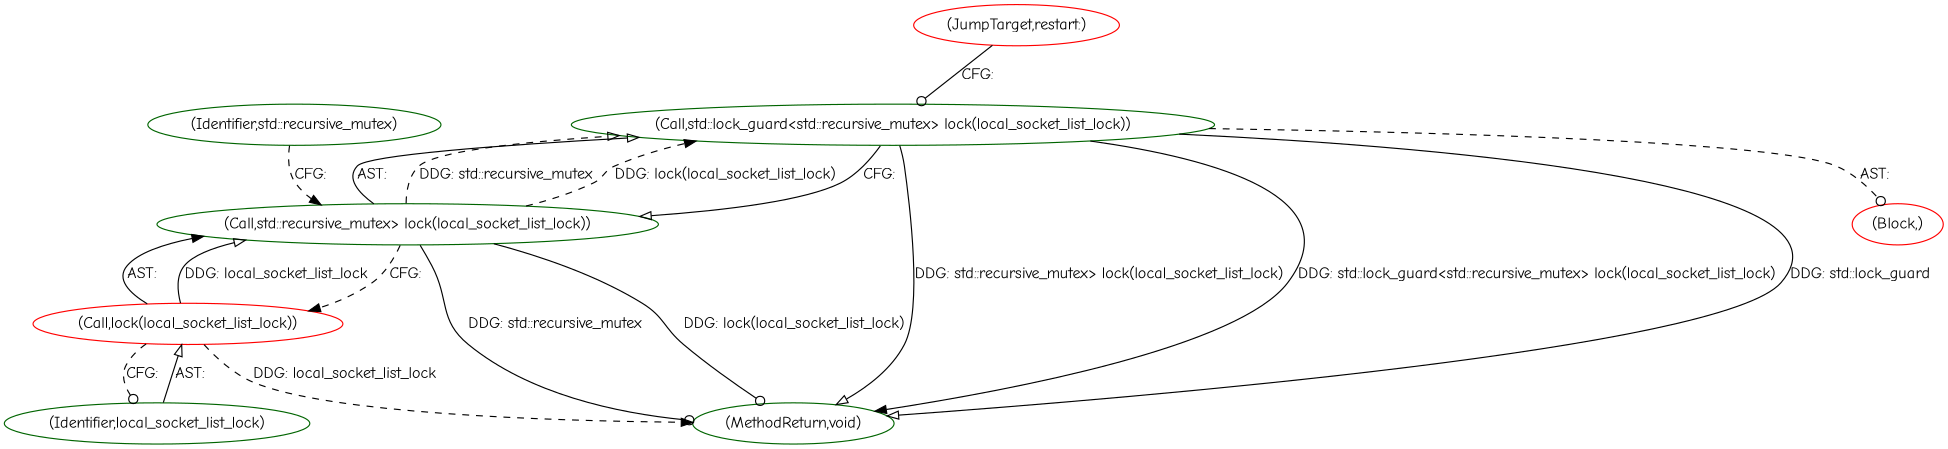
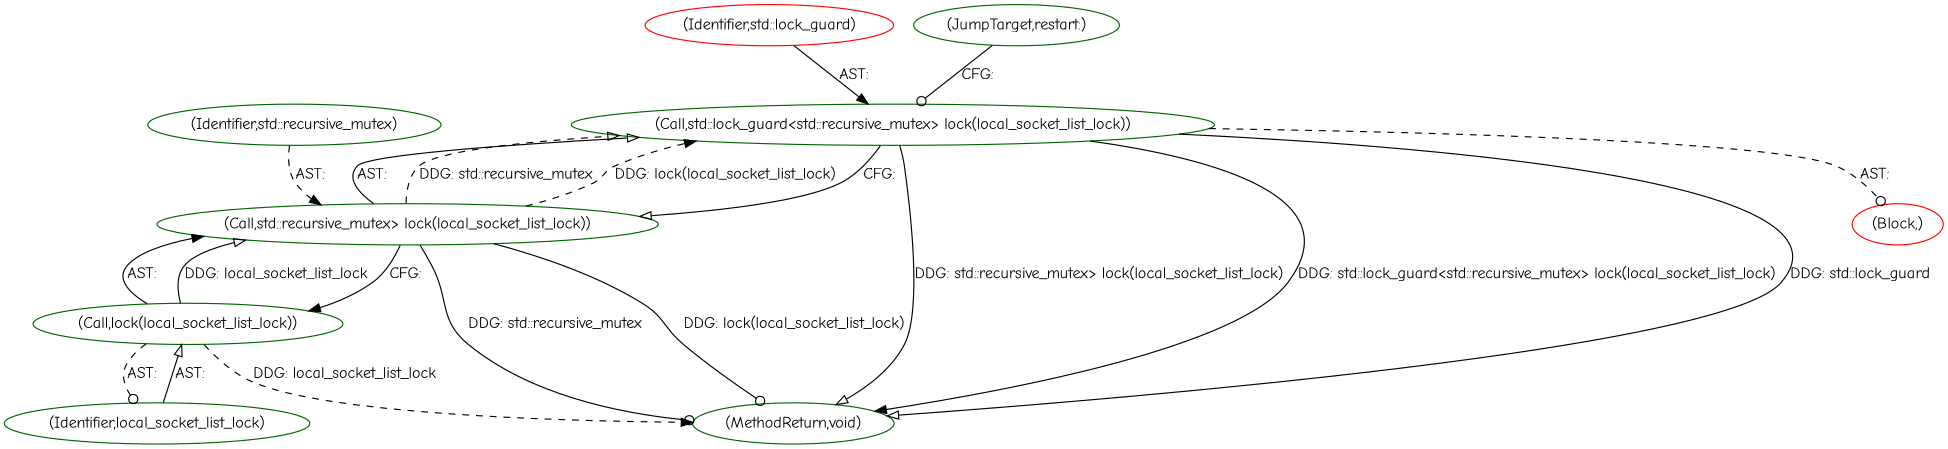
none -> (769, 25)
(1017, 25) -> (1017, 25)
(313, 175) -> (313, 175)
(368, 286) -> (368, 286)
(188, 324) -> (188, 324)
(145, 374) -> (145, 374)
